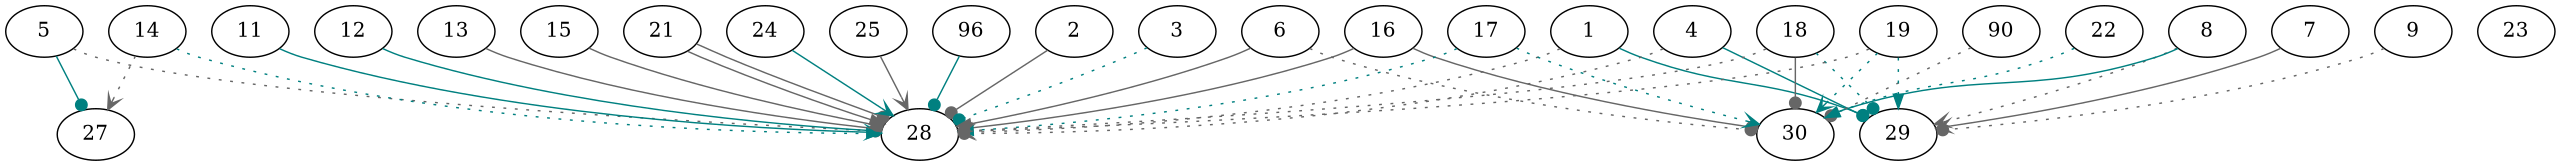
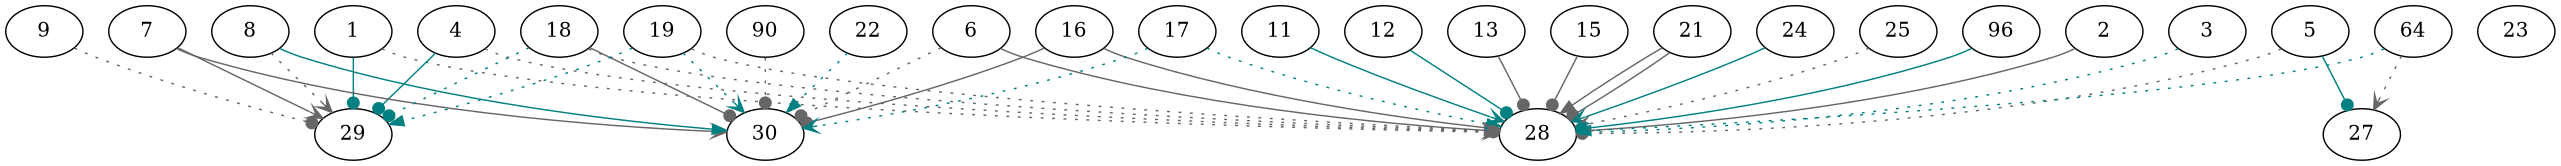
(147, 31) -> (2413, 31)
(891, 77) -> (1731, 92)
none -> (482, 112)
